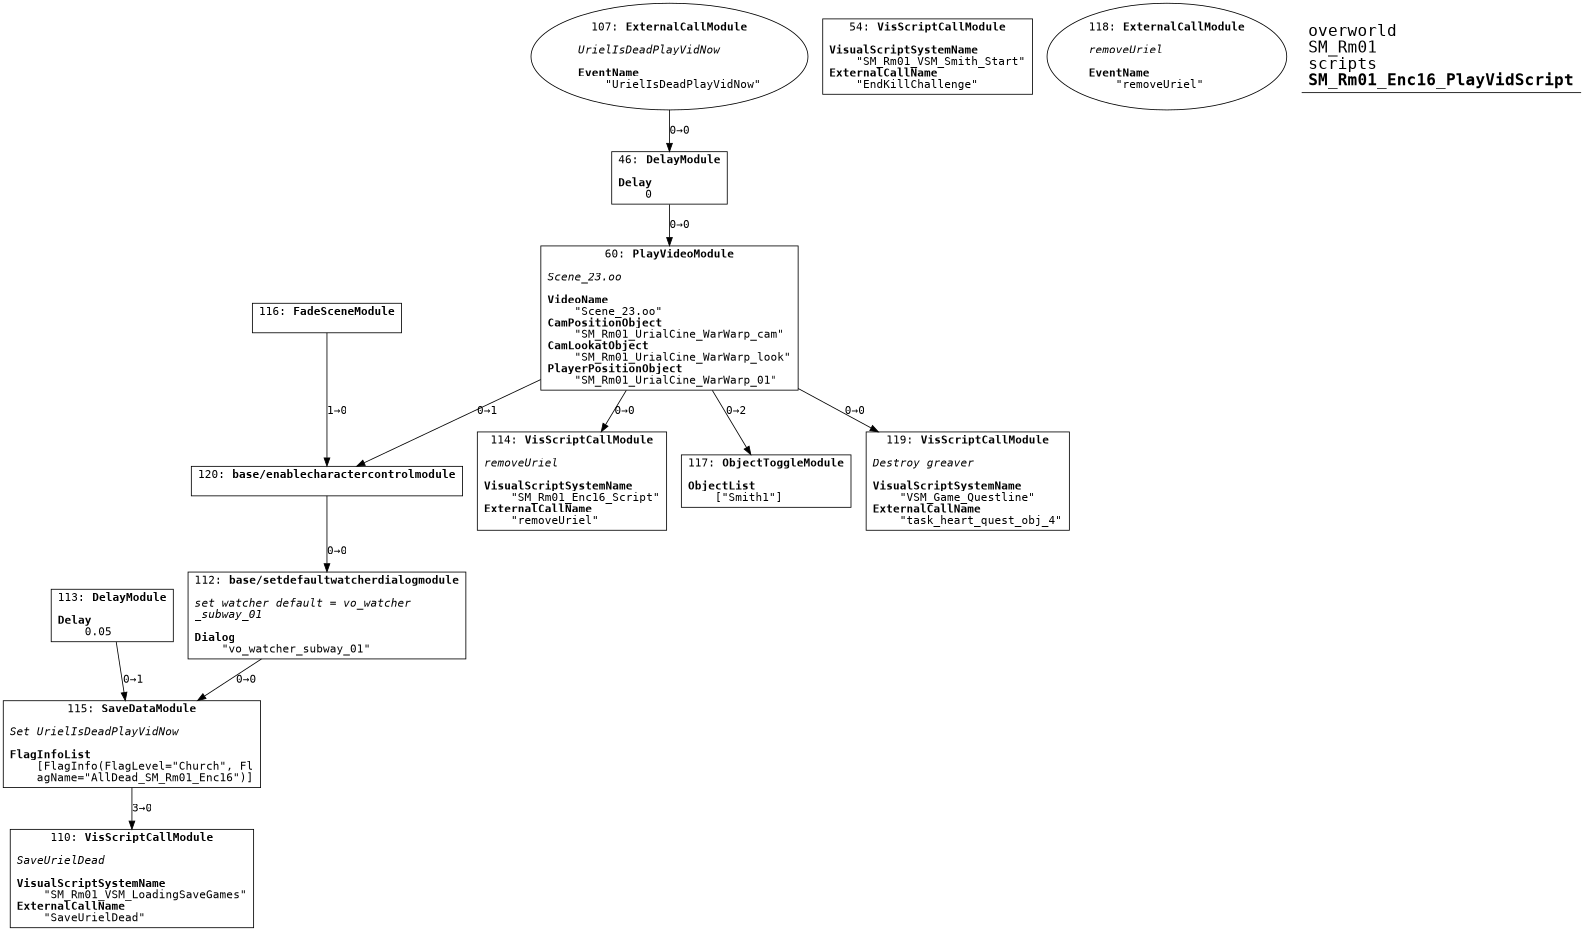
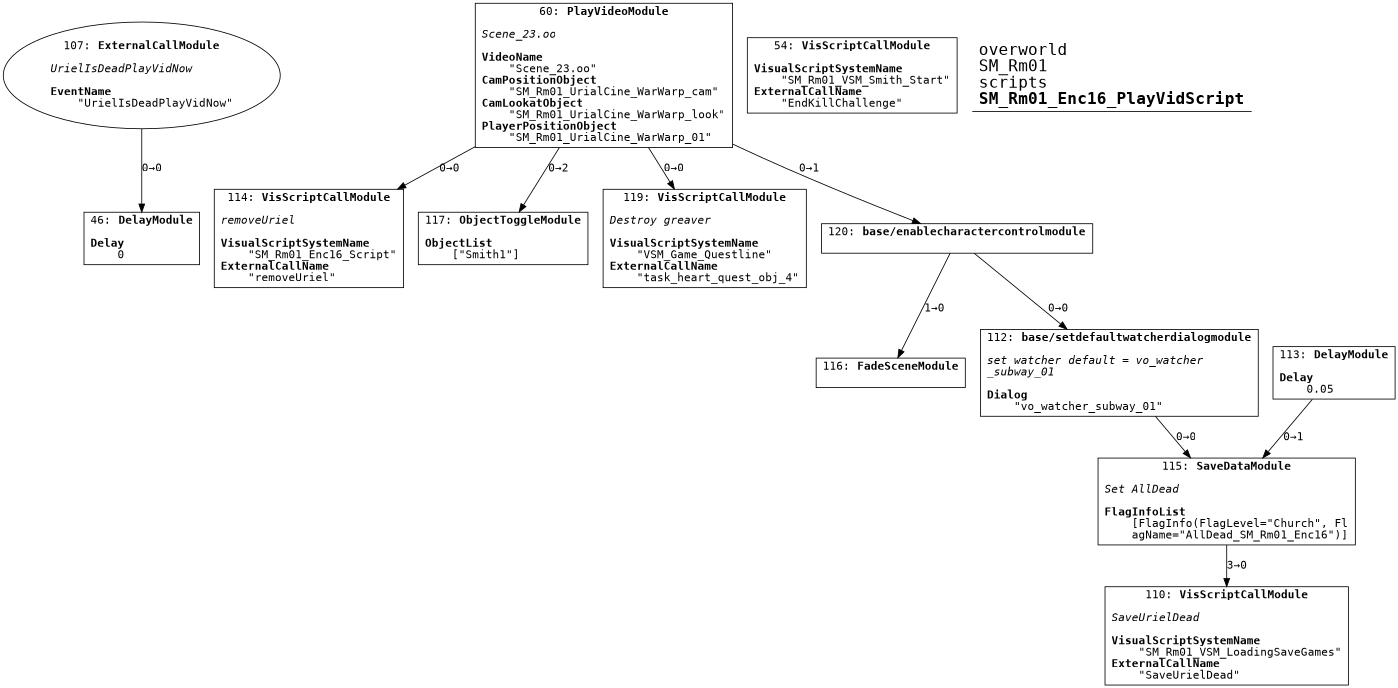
(1167, 57) -> none
(669, 221) -> none
(327, 395) -> (926, 302)
(95, 732) -> (1142, 489)
